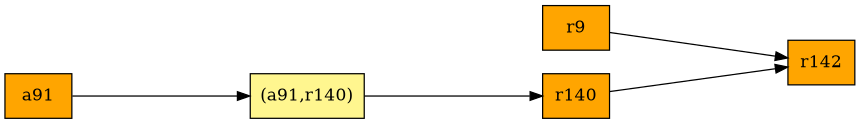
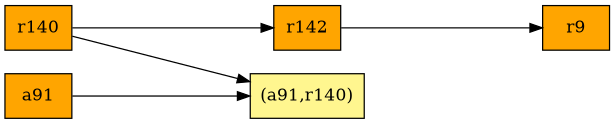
(692, 44) -> (435, 28)
(447, 96) -> (155, 57)
